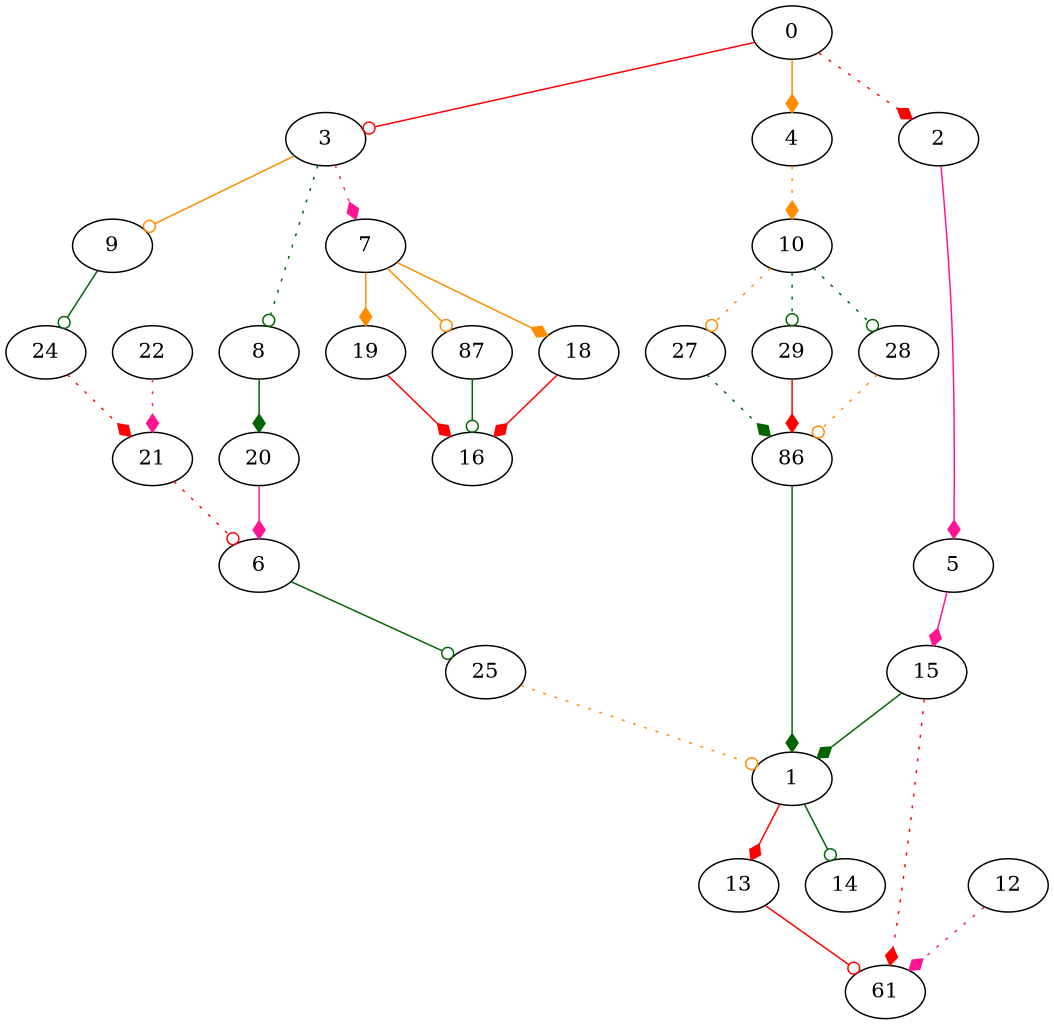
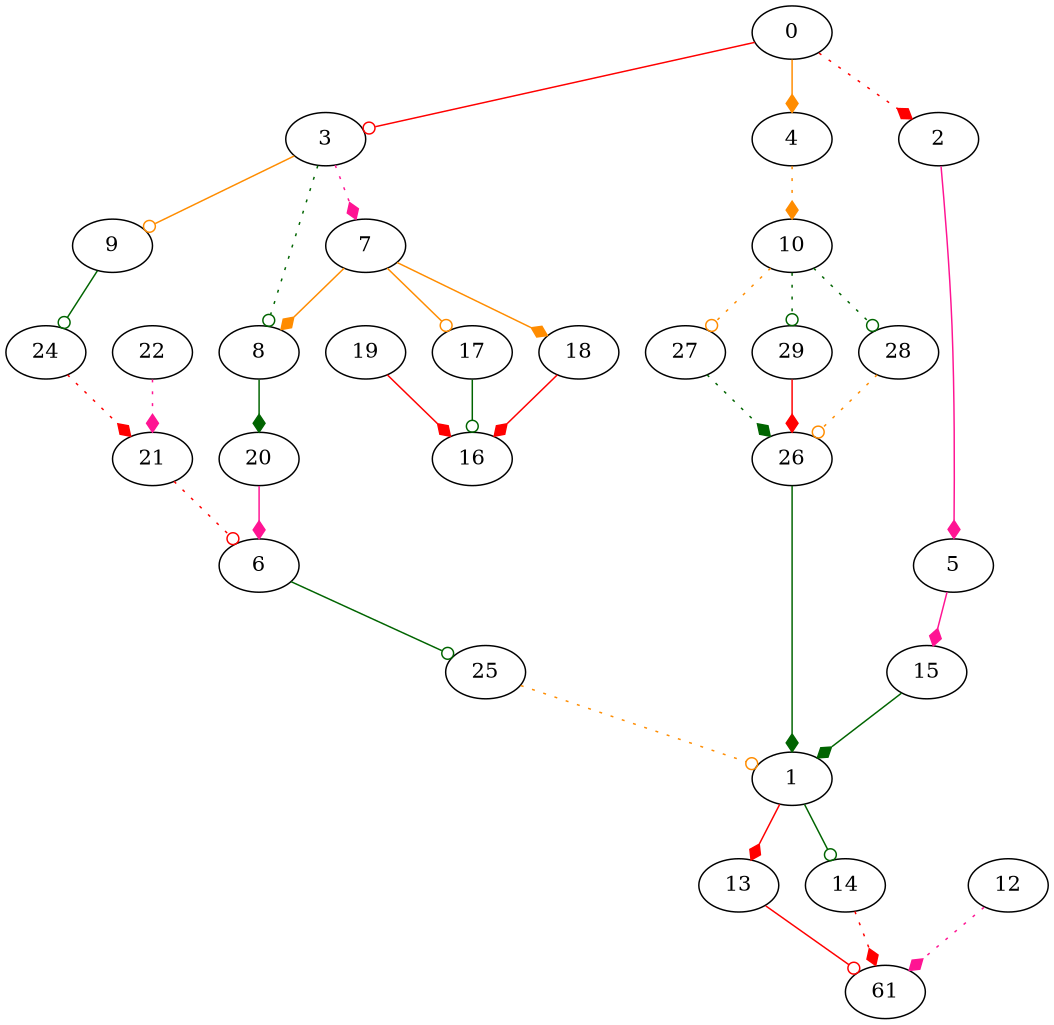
(366, 290) -> (319, 293)
(472, 352) -> (472, 352)
(792, 459) -> (792, 459)
(910, 824) -> (862, 930)
